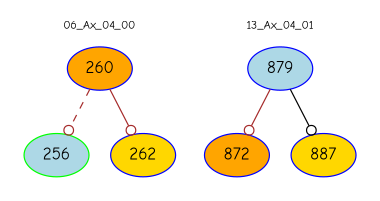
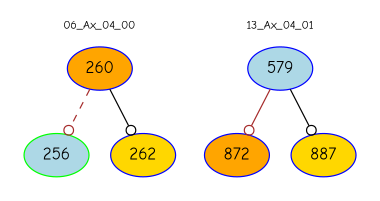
(280, 69) -> (280, 69)
(119, 108) -> (119, 108)
